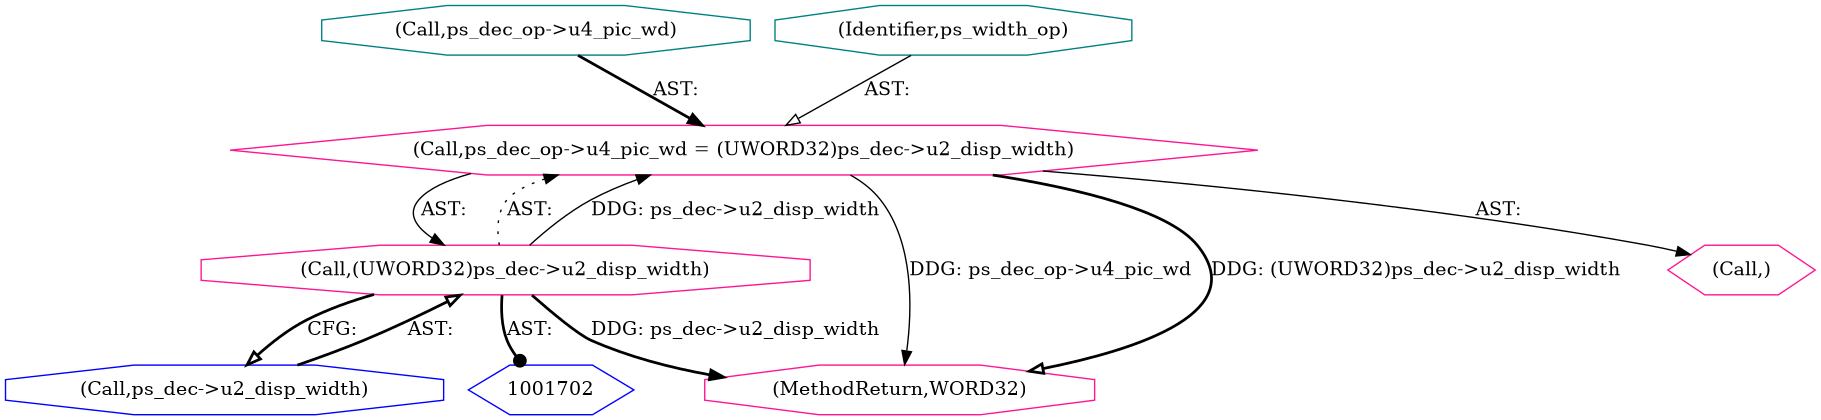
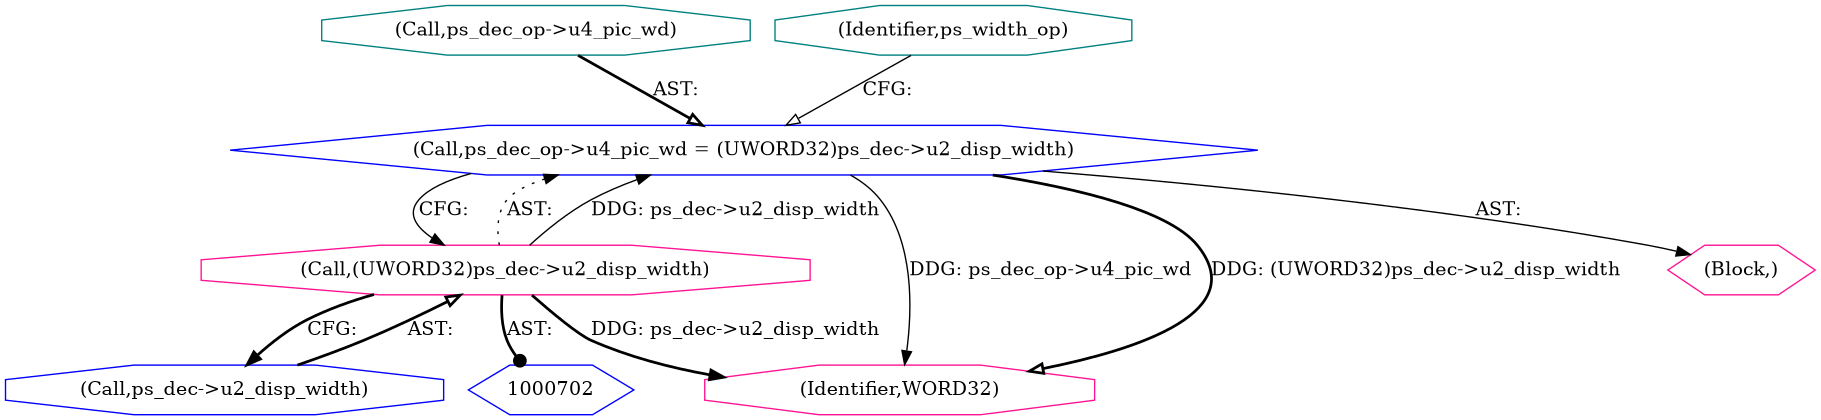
(634, 87) -> (634, 87)
(891, 90) -> (891, 90)
(744, 150) -> (744, 150)
(447, 210) -> (447, 210)
(1742, 270) -> (1742, 270)
(312, 317) -> (312, 317)
(551, 390) -> (551, 390)
(900, 390) -> (900, 390)
